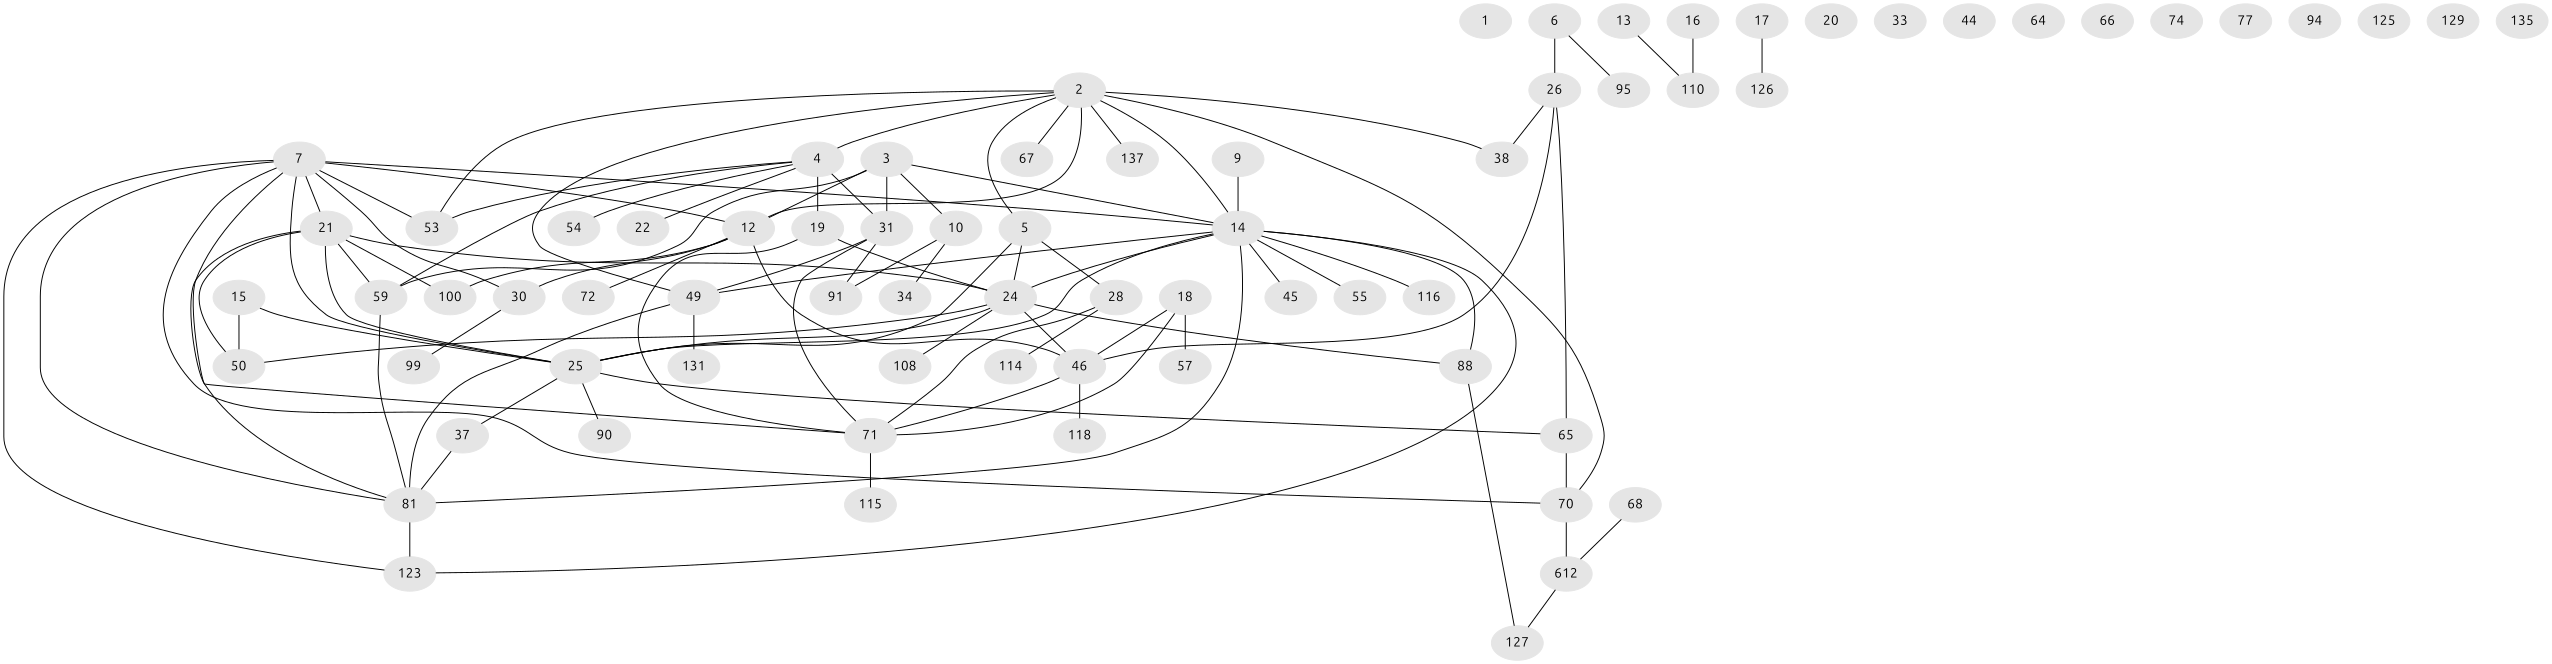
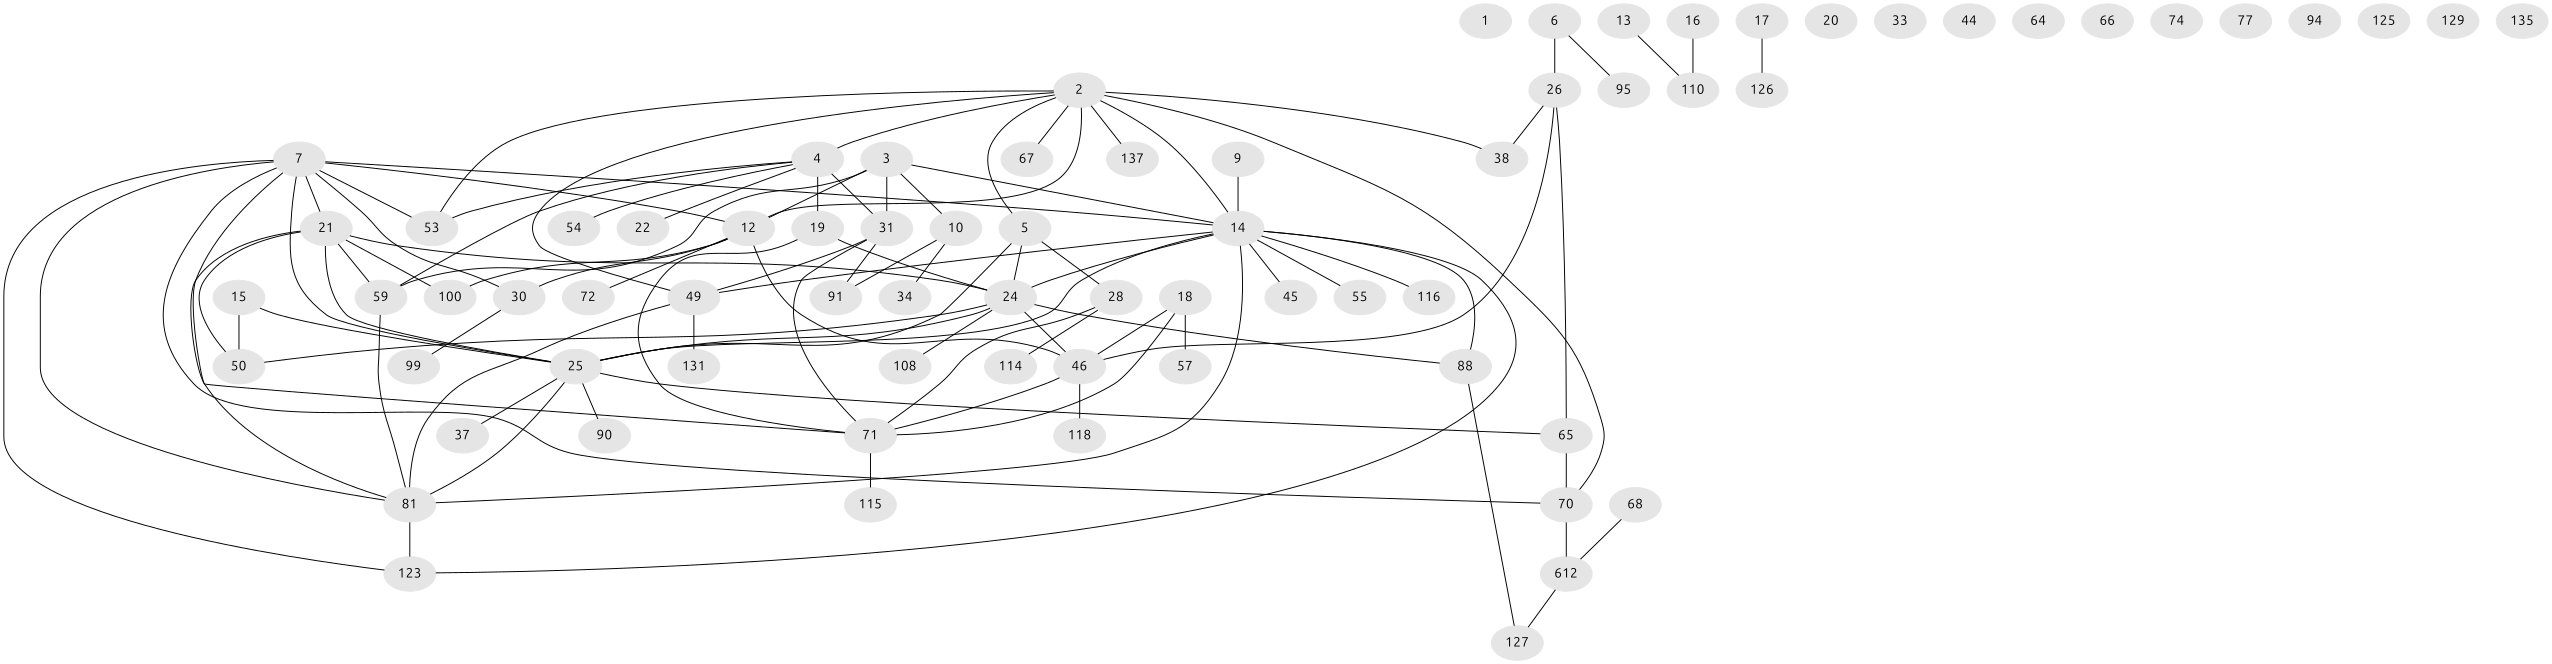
(436, 470) -> (504, 447)
